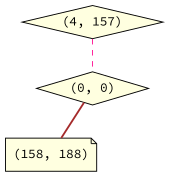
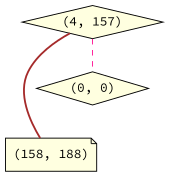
(73, 120) -> (26, 78)
